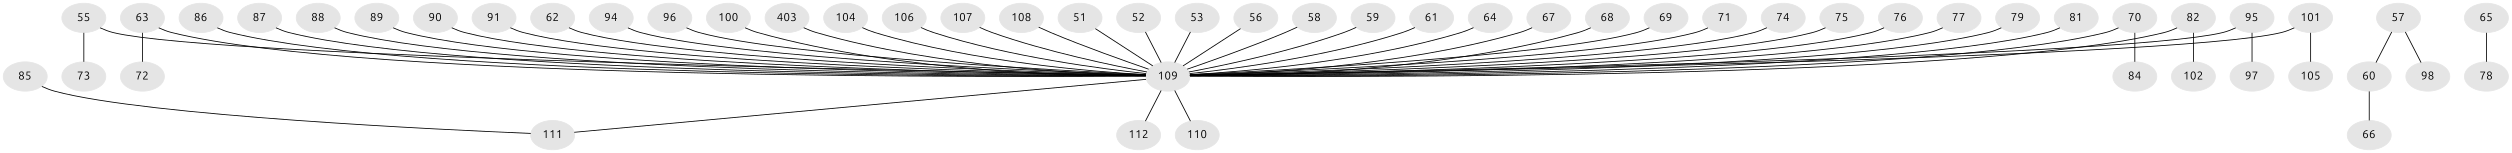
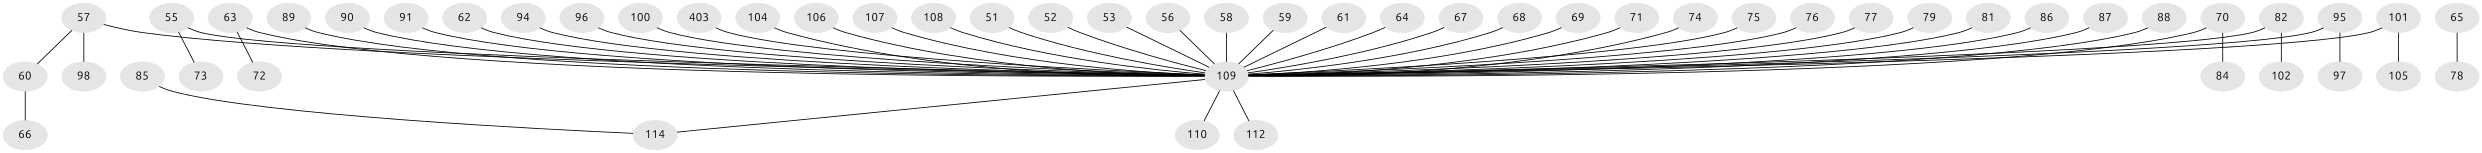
none -> (653, 63)
(553, 135) -> (655, 135)
